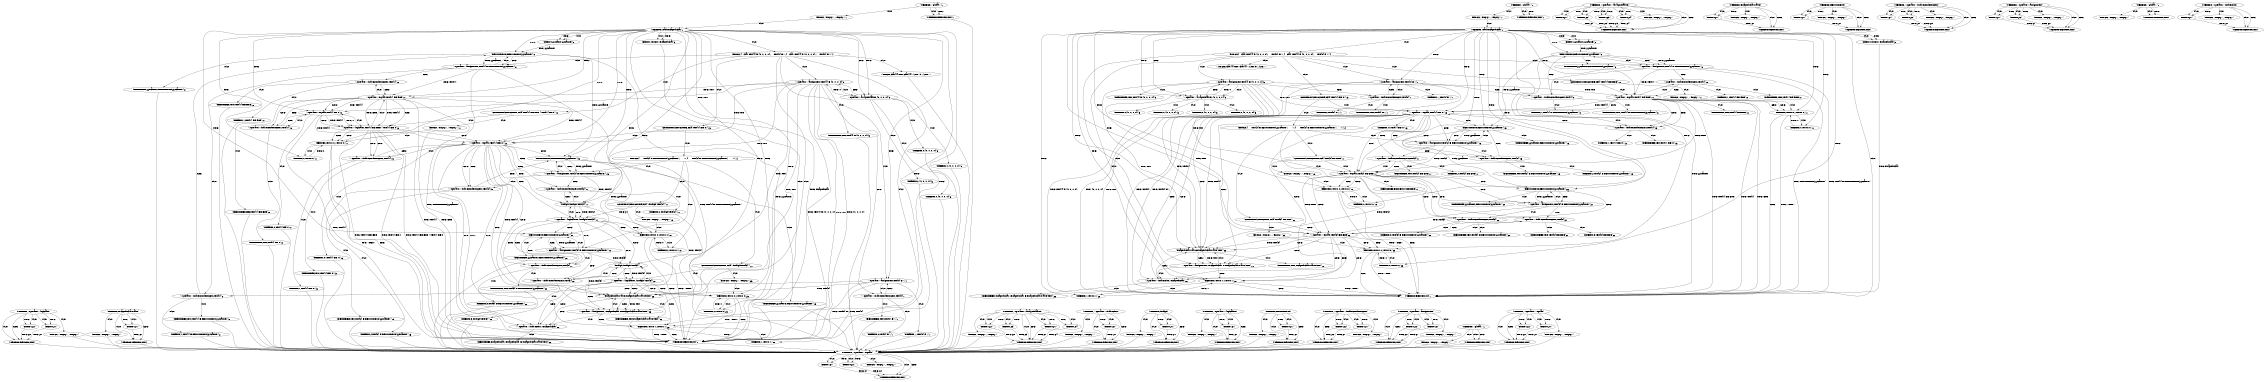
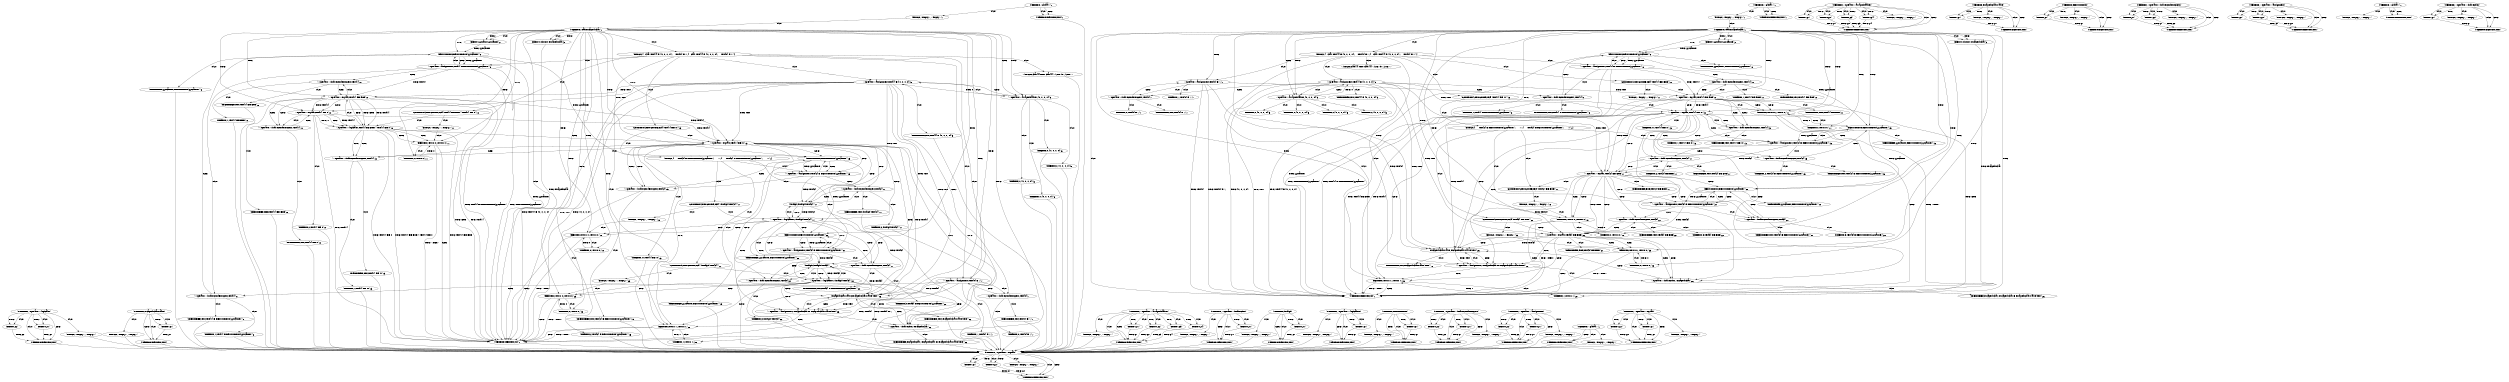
(354, 118) -> none
(1337, 166) -> (1562, 179)
(624, 212) -> (731, 212)
none -> (863, 212)
none -> (1584, 250)
none -> (769, 254)
